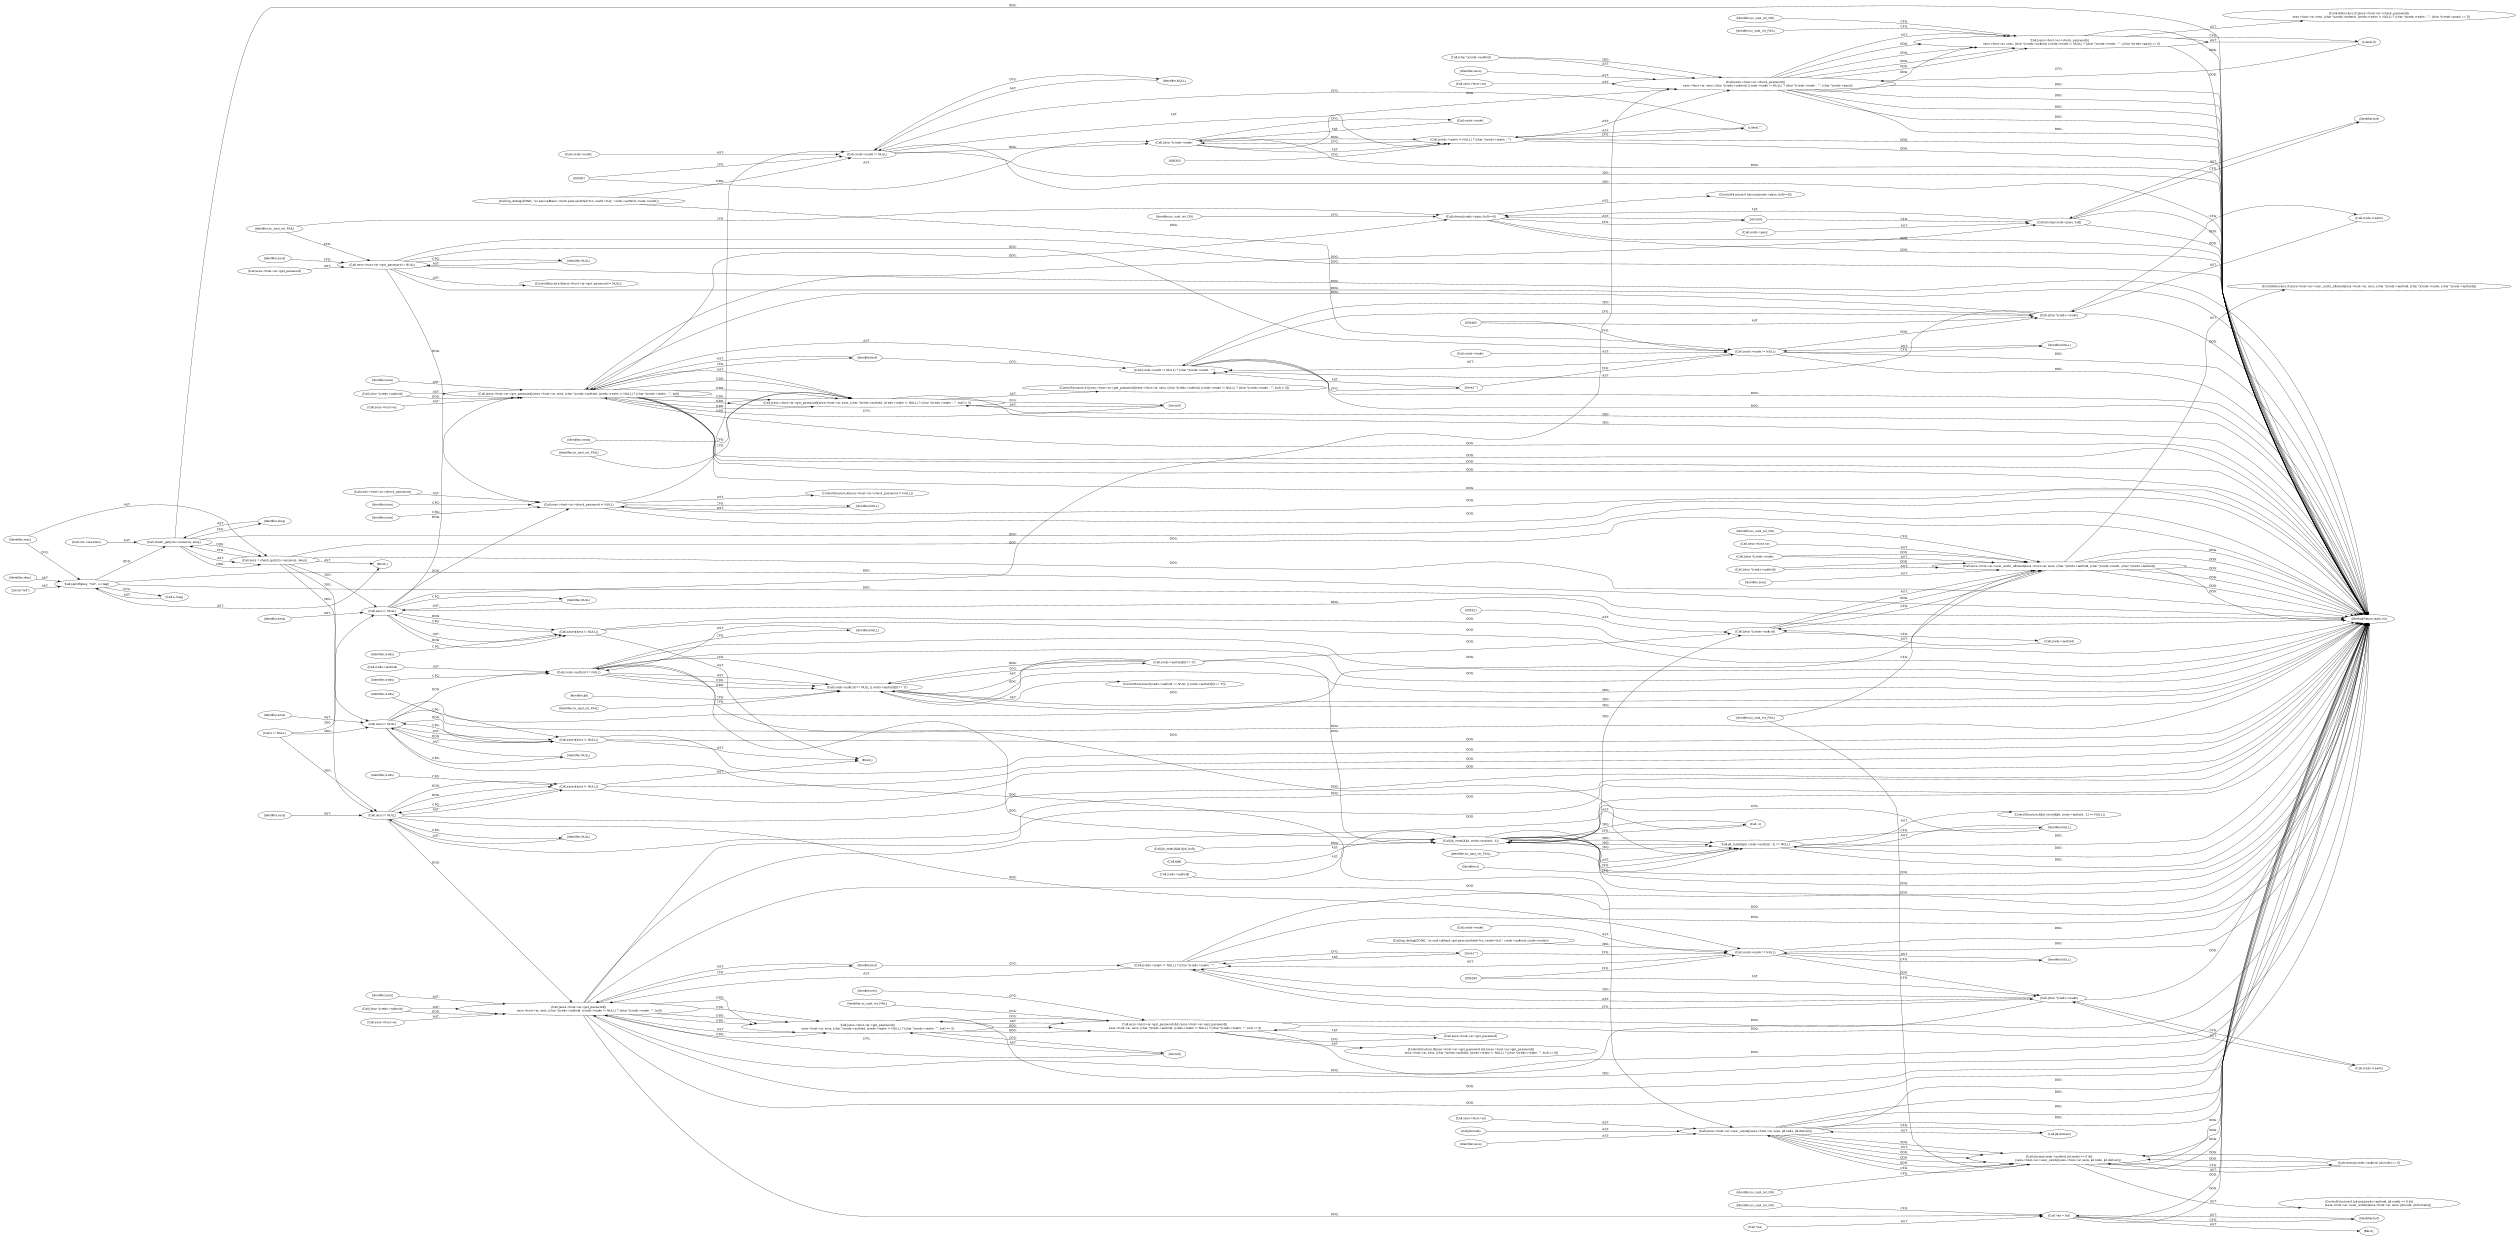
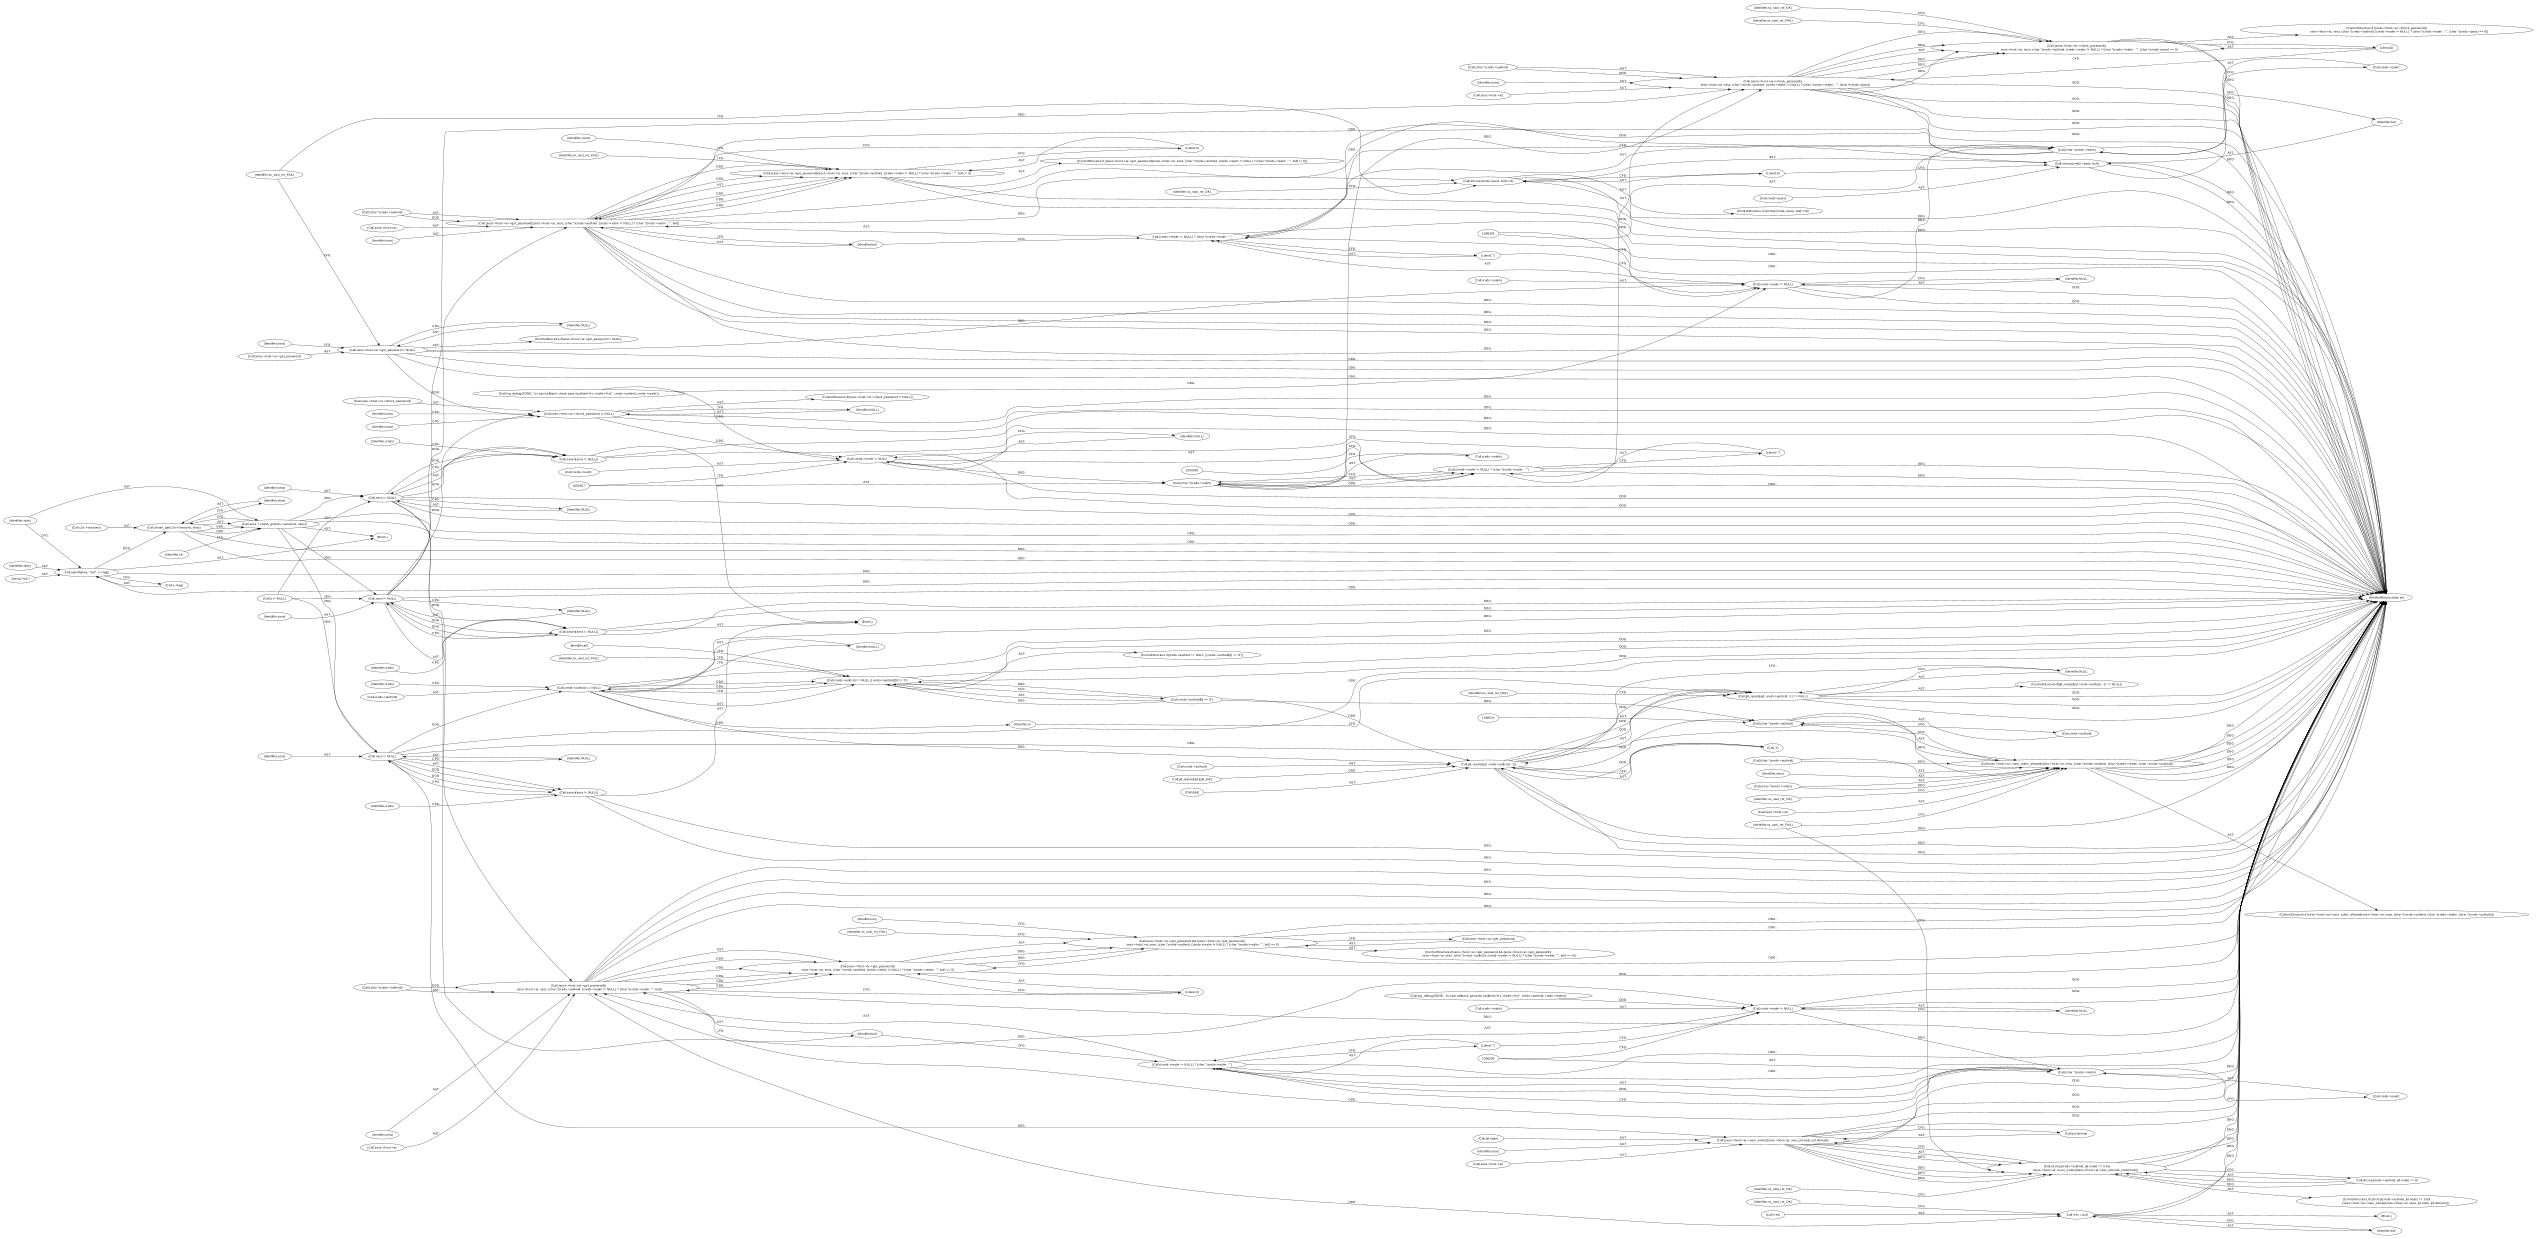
none -> (174, 555)
(1141, 758) -> (796, 728)
